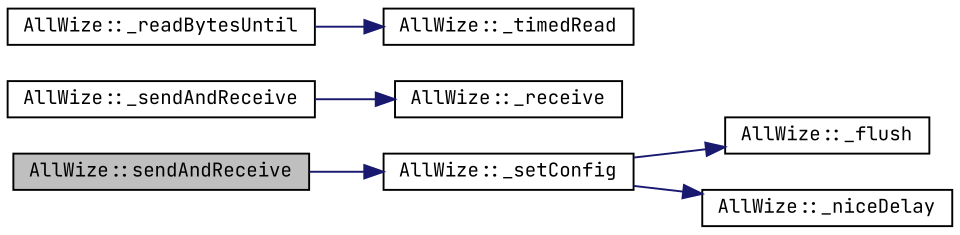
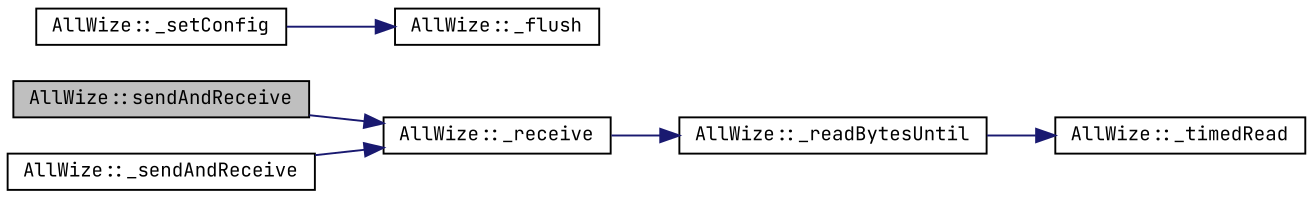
none -> (636, 135)
(337, 172) -> (337, 118)
(827, 208) -> none
